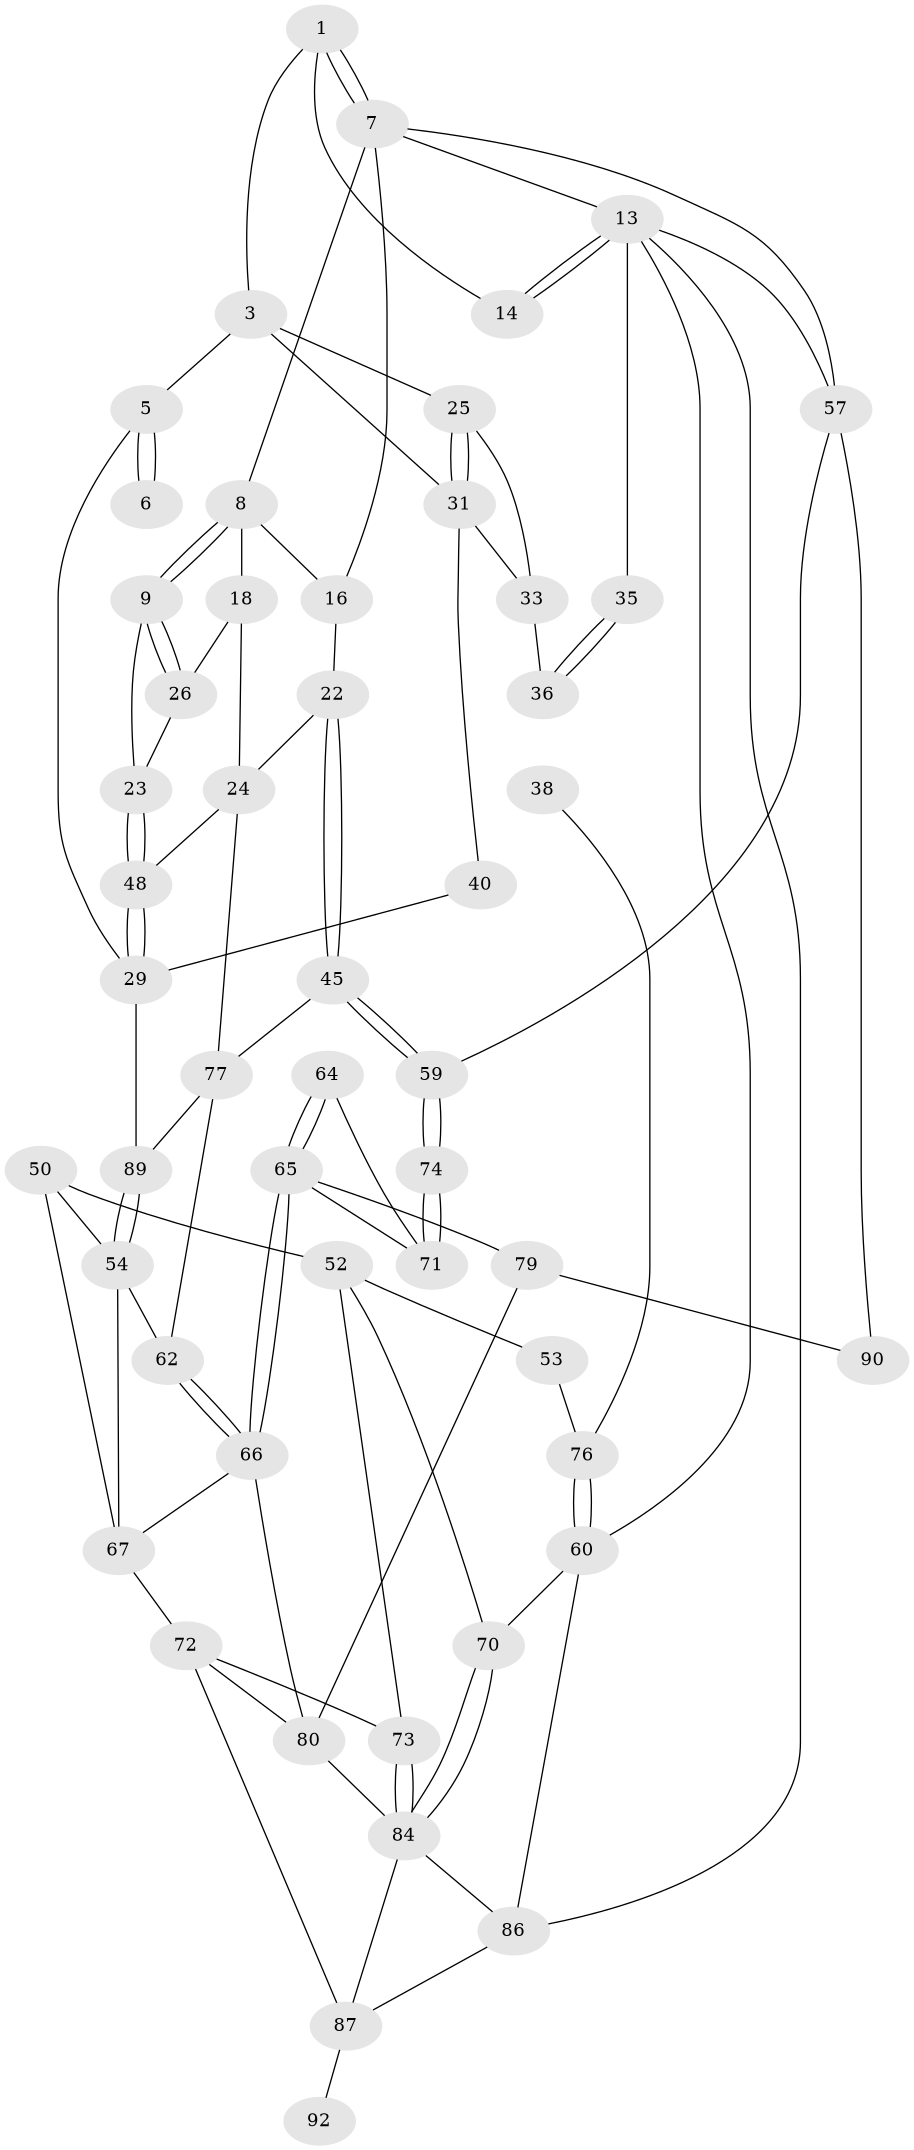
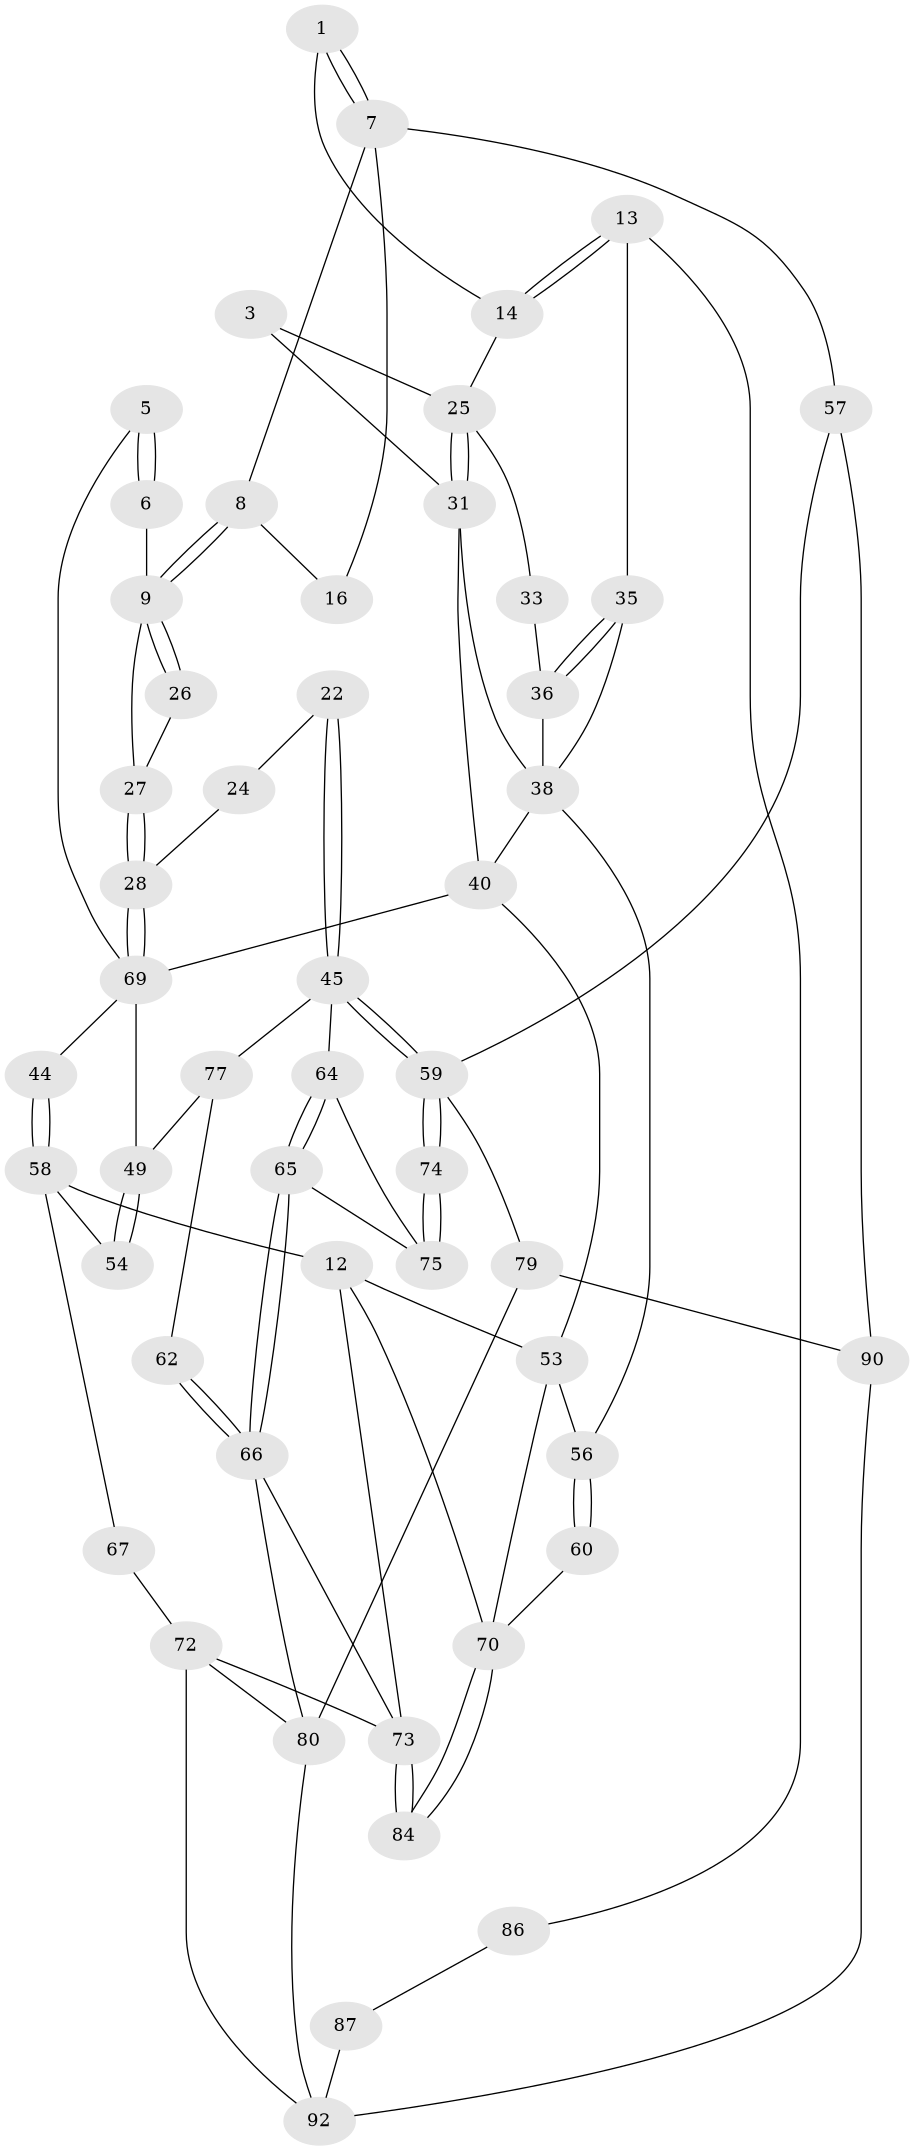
(252, 163) -> none
(500, 172) -> none
(764, 286) -> none
(199, 362) -> none
none -> (483, 362)
none -> (147, 552)
(496, 552) -> (476, 654)
(242, 600) -> none
(335, 647) -> none
none -> (599, 699)
none -> (543, 742)
(136, 790) -> (136, 790)
none -> (512, 837)
(136, 885) -> (136, 885)
(719, 913) -> none
(228, 932) -> none
(136, 980) -> (136, 980)
none -> (330, 1028)
none -> (41, 1075)
none -> (600, 1108)
(41, 1170) -> (41, 1170)
(136, 1170) -> (136, 1170)
(409, 1214) -> (489, 1167)
(337, 1265) -> (337, 1265)
(432, 1265) -> (432, 1265)
(143, 1313) -> none
(118, 1408) -> none
(582, 1456) -> (582, 1456)
(186, 1503) -> (328, 1598)
none -> (519, 1503)
(548, 1741) -> none
(356, 1788) -> (292, 1932)
(266, 1836) -> (186, 1906)
(459, 1884) -> none
(375, 1931) -> none
none -> (859, 1937)
